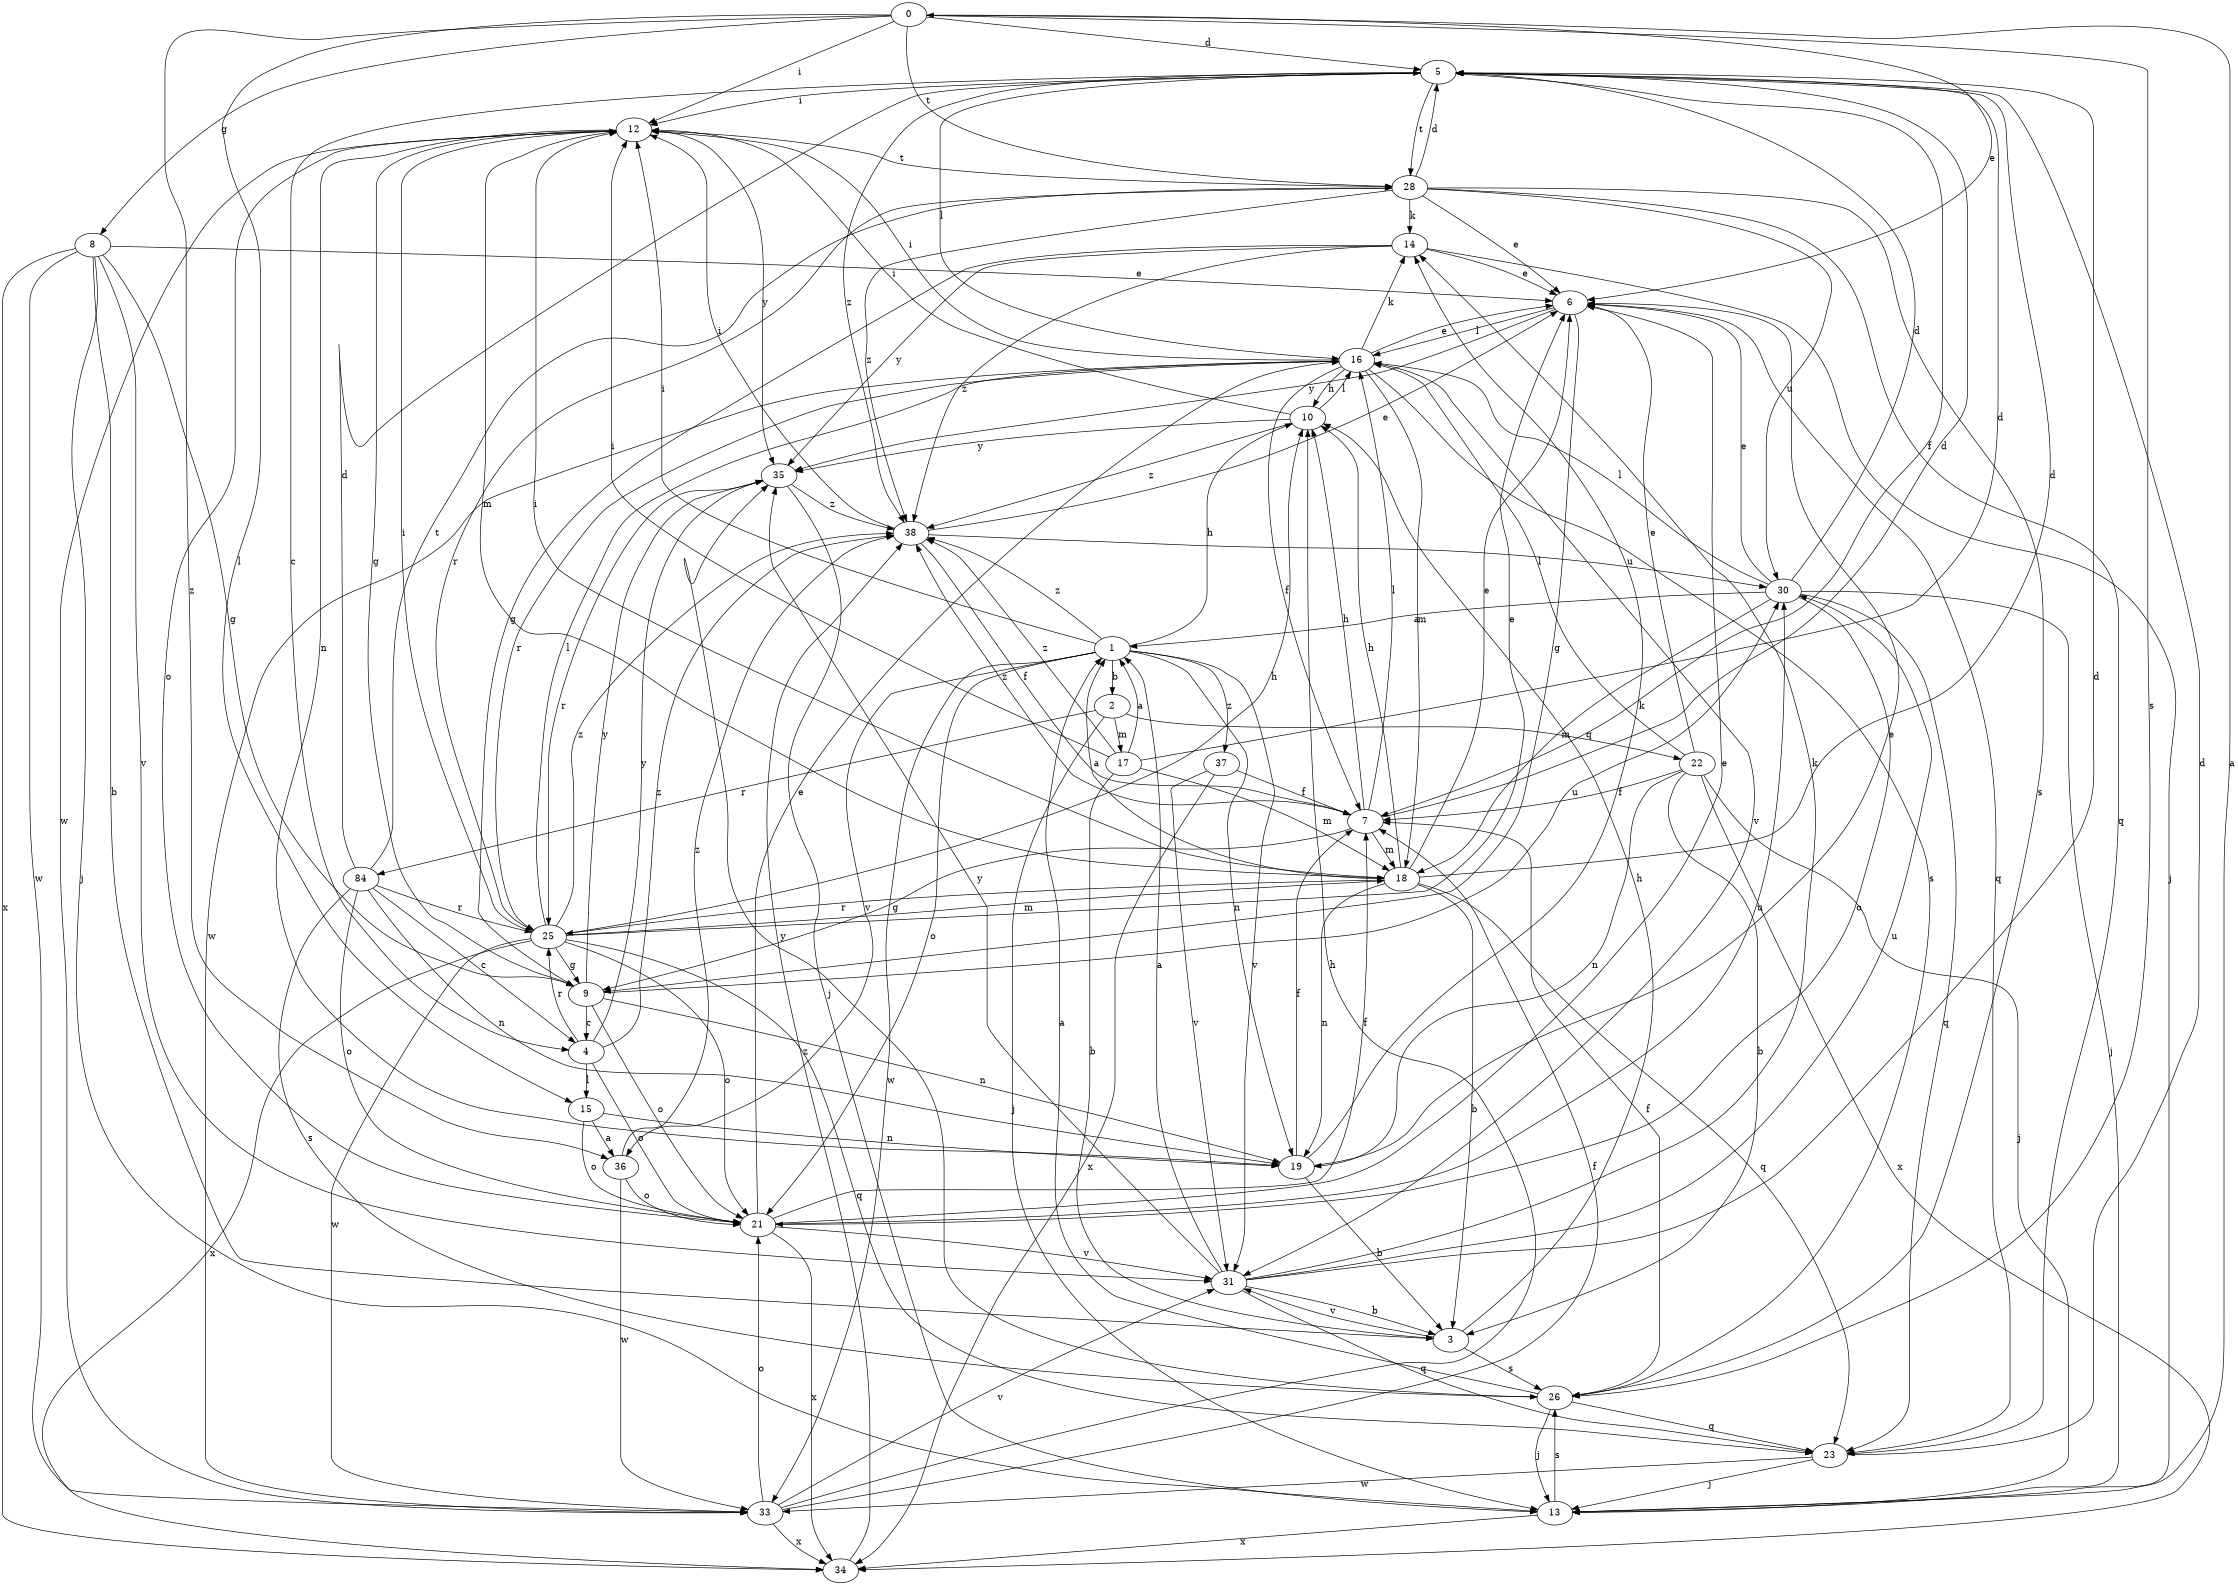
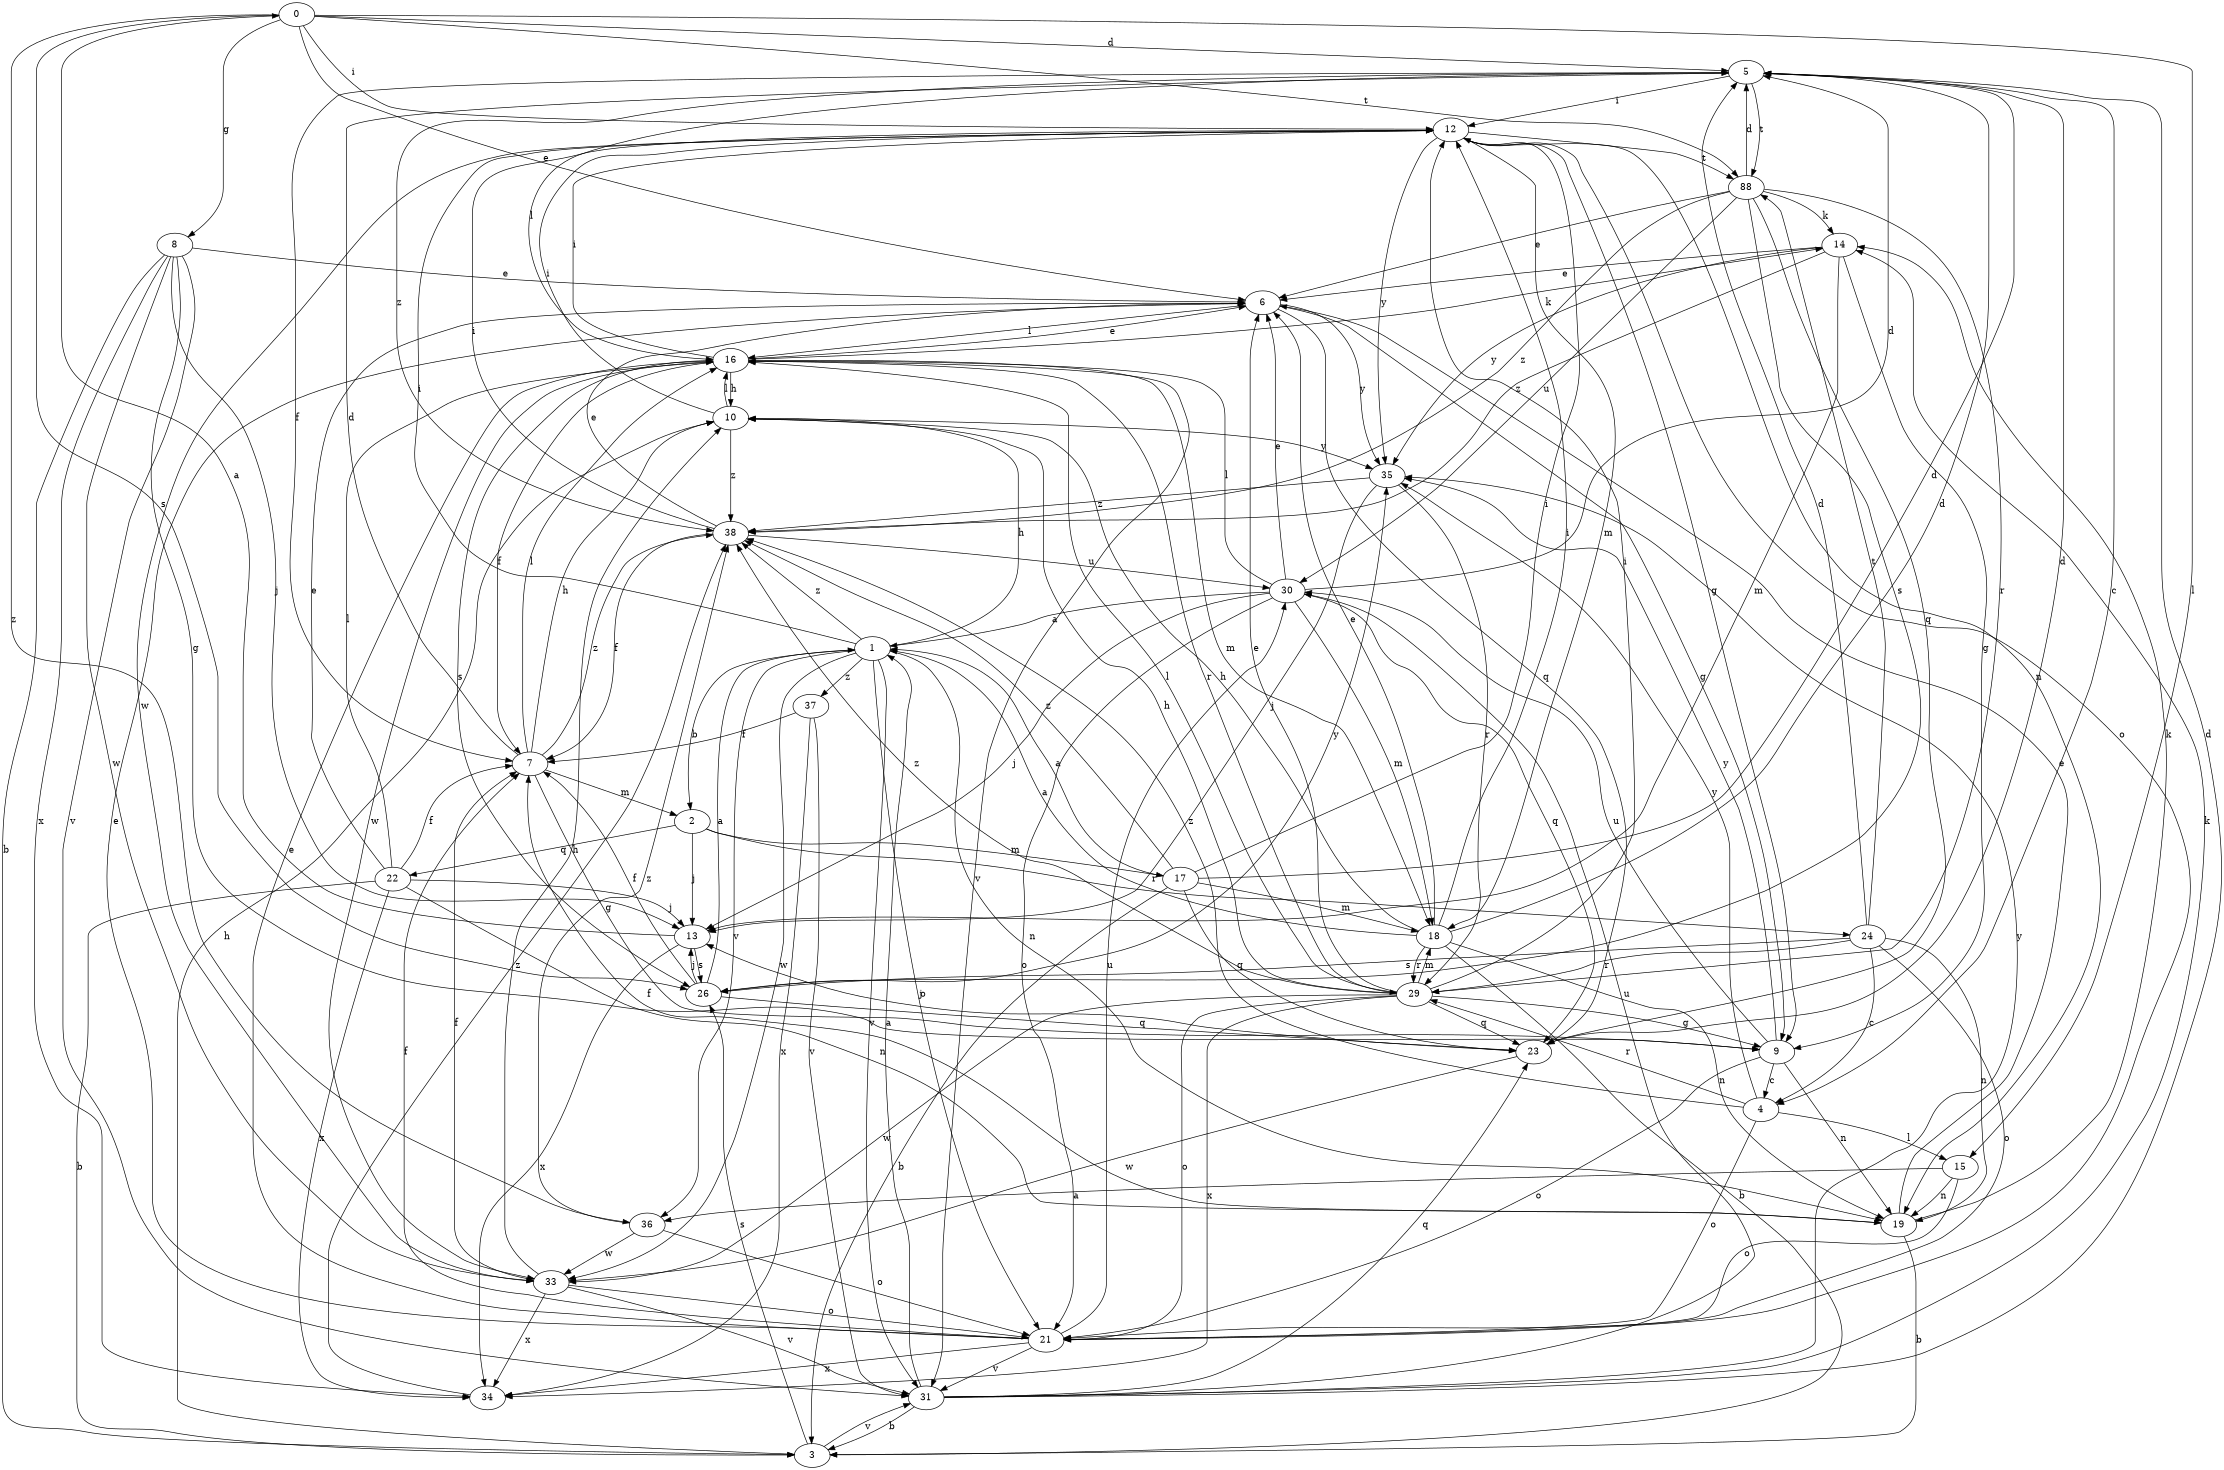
(1410, 187) -> (1746, 187)
(1382, 848) -> (608, 792)
(361, 879) -> (1868, 937)
(2171, 879) -> (1759, 591)
(549, 937) -> (1414, 994)
(1699, 1118) -> (1321, 1014)
